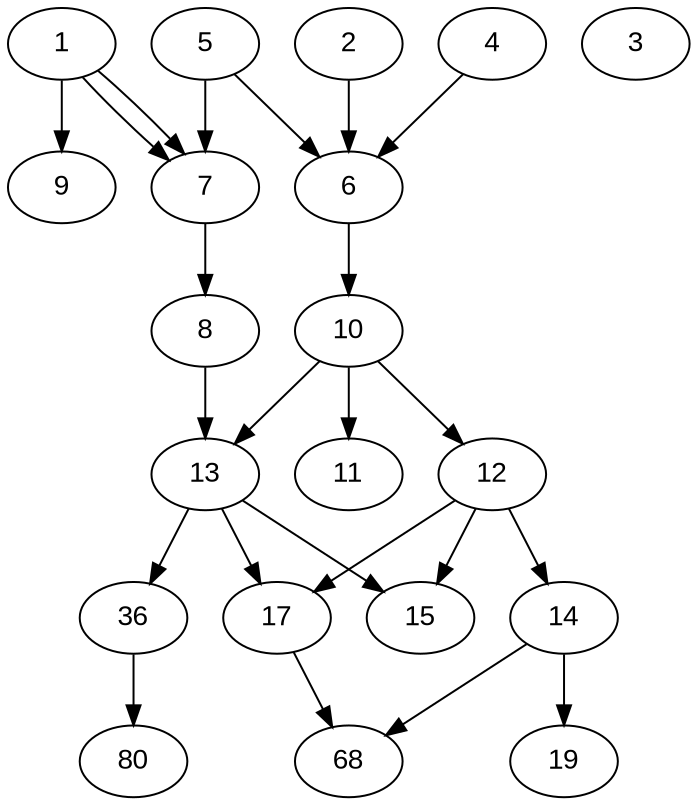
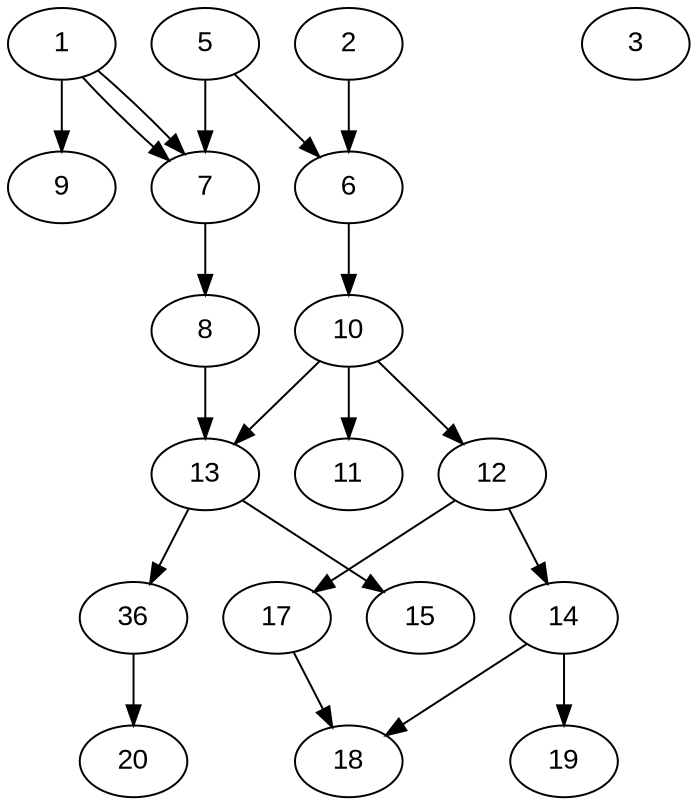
(492, 44) -> none
(237, 537) -> none
(461, 537) -> none
(134, 761) -> (134, 761)
(349, 761) -> (349, 761)
